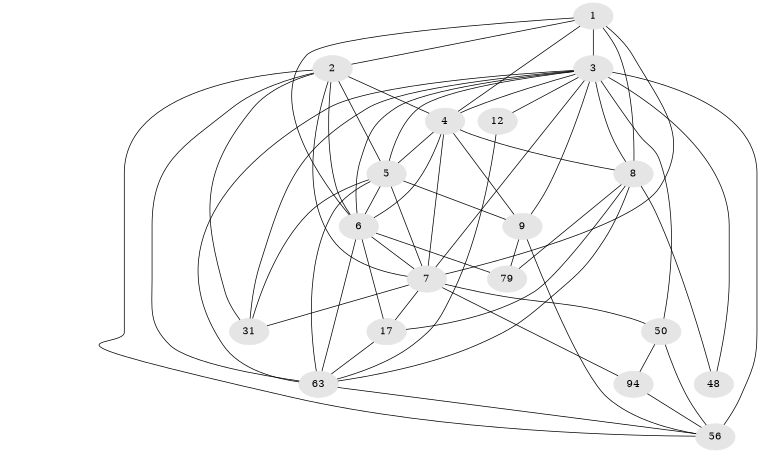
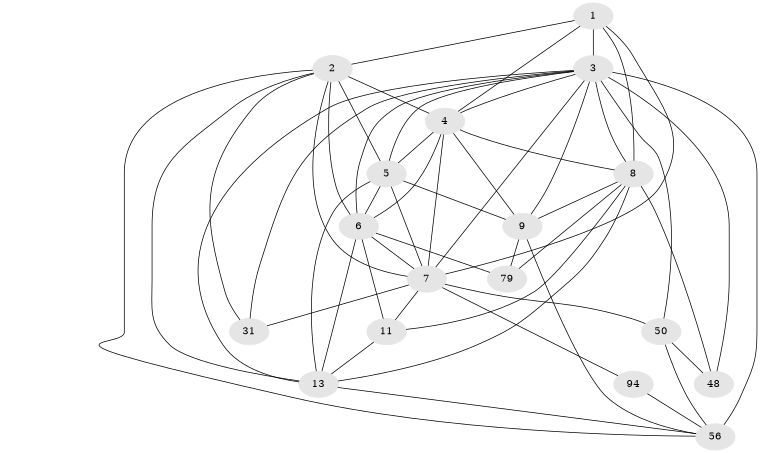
(350, 41) -> none
(498, 121) -> none
none -> (578, 200)
(292, 233) -> none
(387, 332) -> (387, 332)
(647, 358) -> (687, 358)
(319, 384) -> (319, 384)
